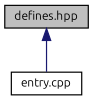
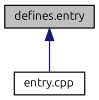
(47, 17) -> (50, 17)
